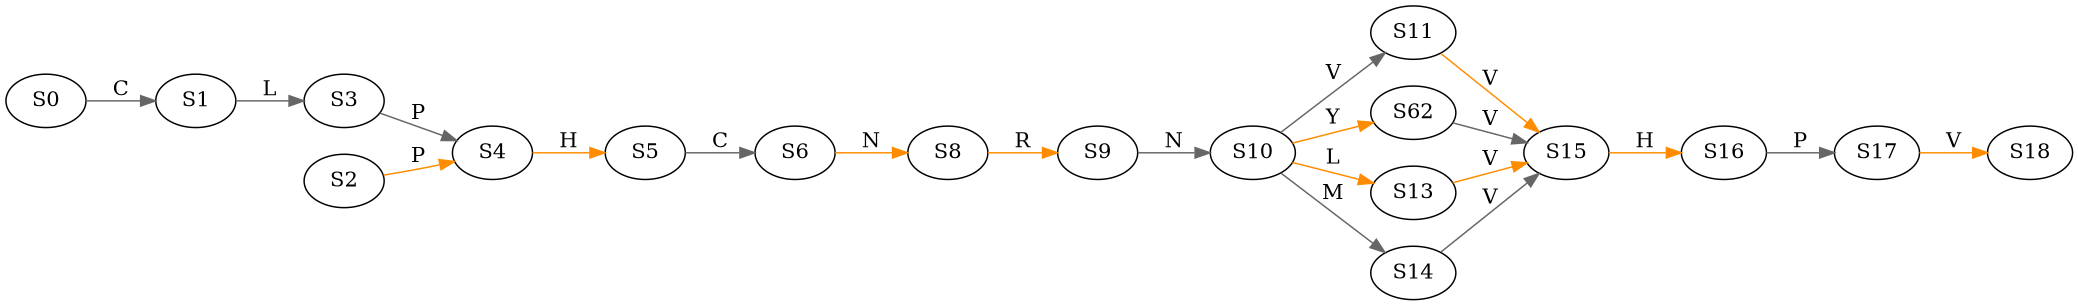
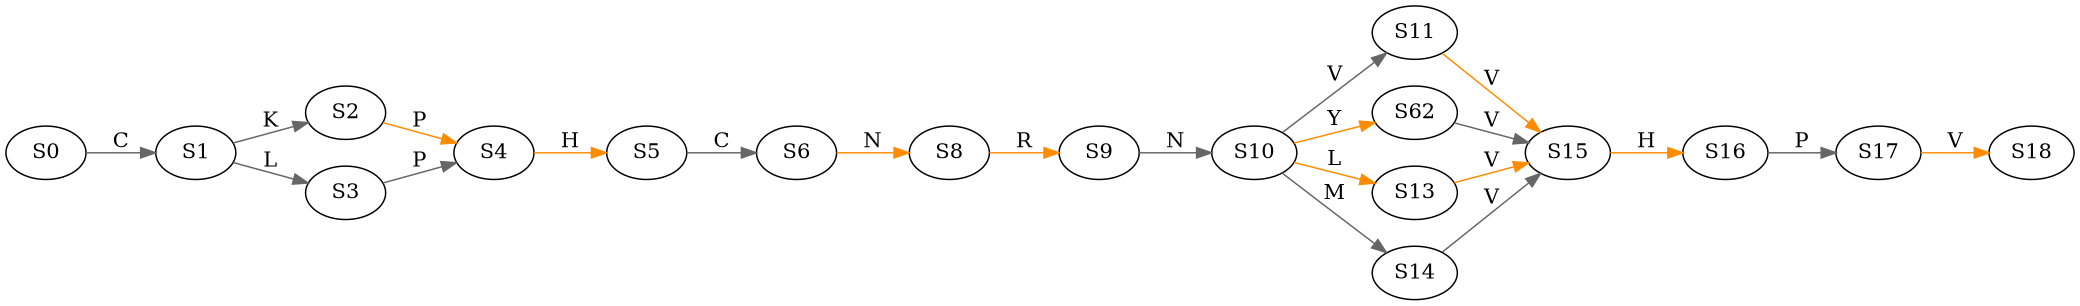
none -> (263, 135)
